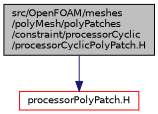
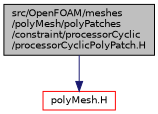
(79, 101) -> (79, 101)
